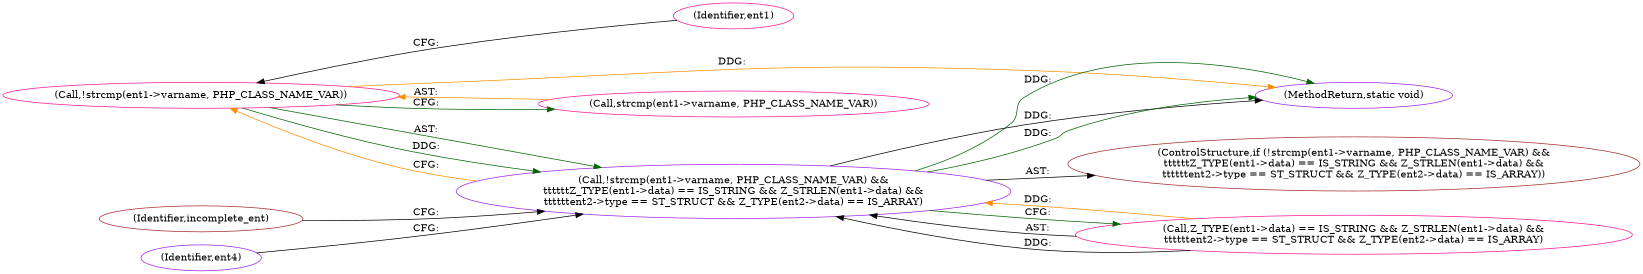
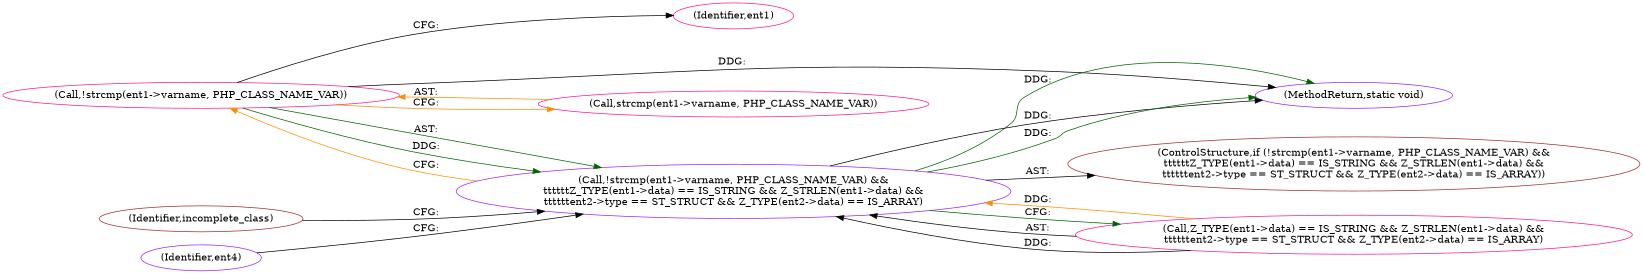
(469, 43) -> (448, 29)
(808, 68) -> (808, 68)
(442, 109) -> (442, 109)
(201, 219) -> (201, 219)
